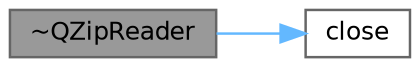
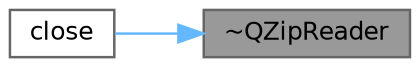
(248, 34) -> (147, 34)
